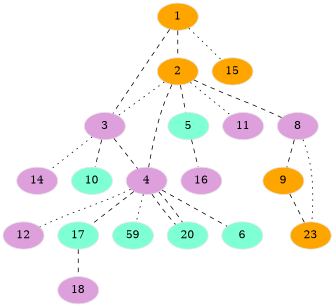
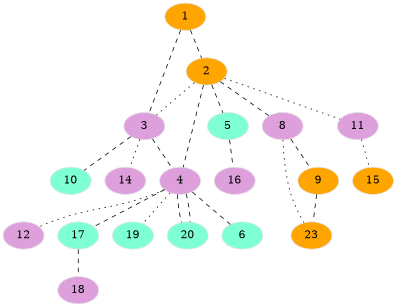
(205, 44) -> (365, 154)
(133, 236) -> (133, 236)
